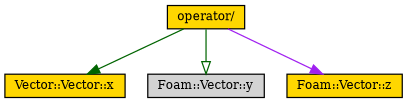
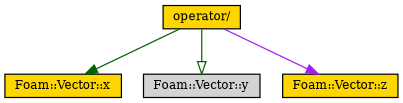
(65, 86) -> (63, 86)
